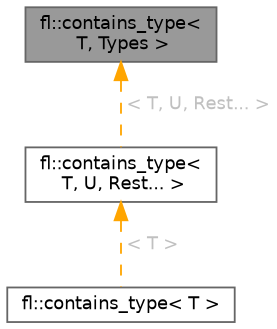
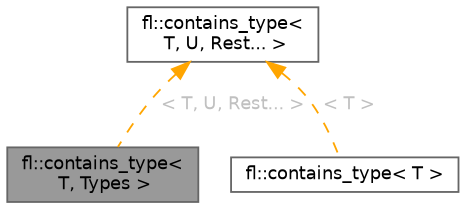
(121, 114) -> (144, 108)
